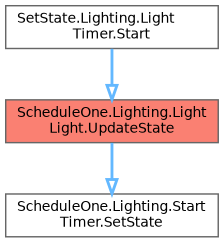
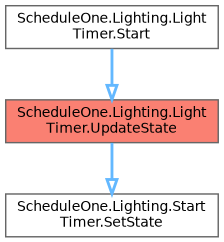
(112, 27) -> (112, 27)
(112, 121) -> (112, 121)
